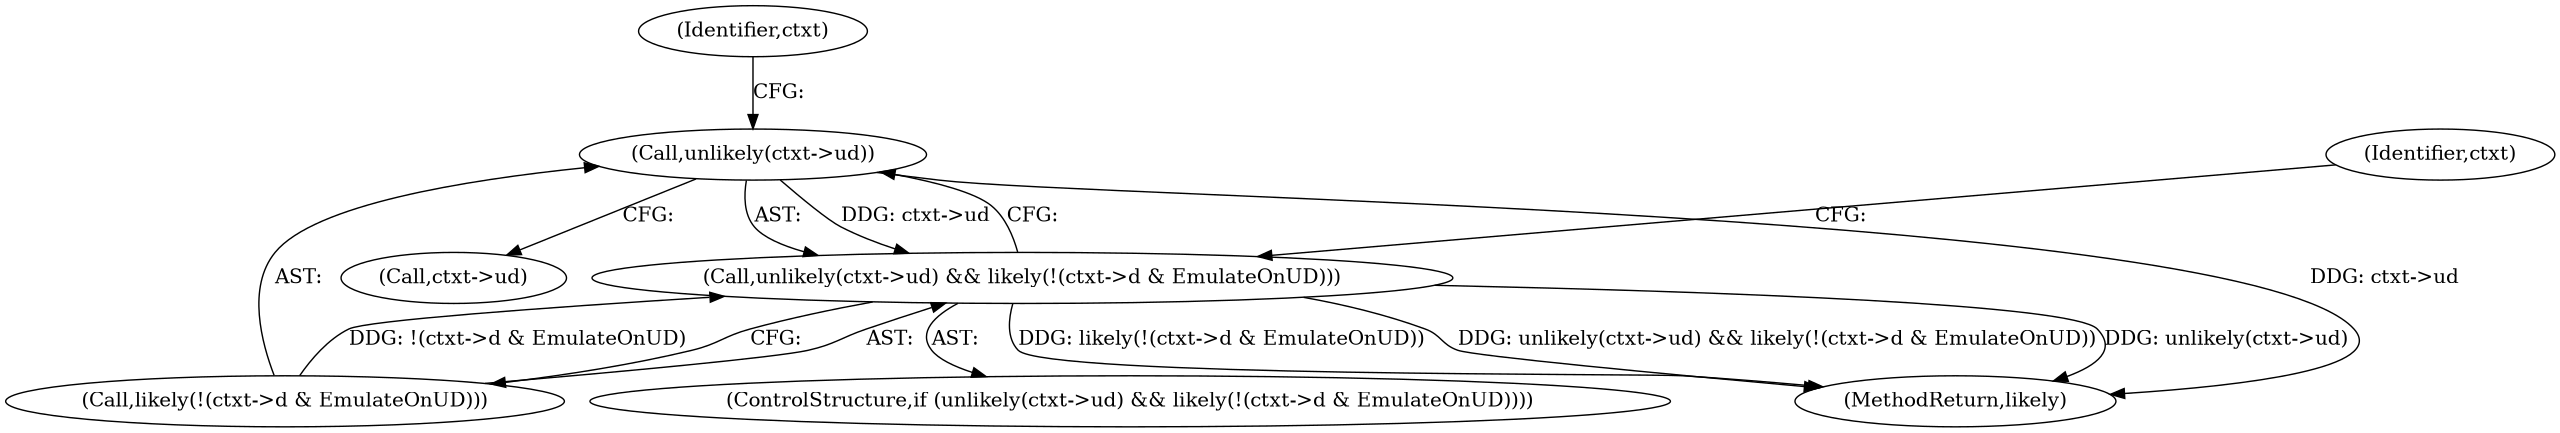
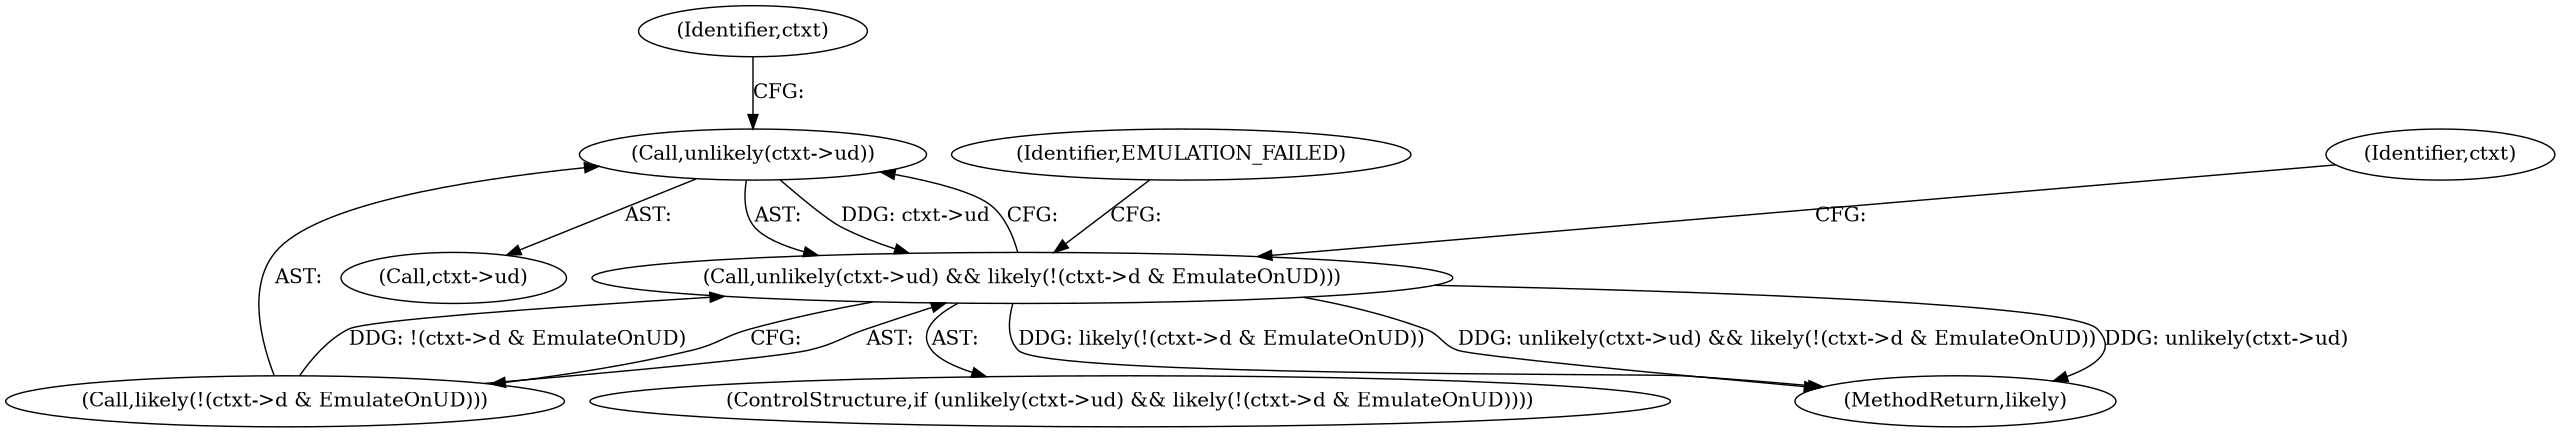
none -> (1181, 155)
(652, 216) -> (652, 216)
(1751, 224) -> none
